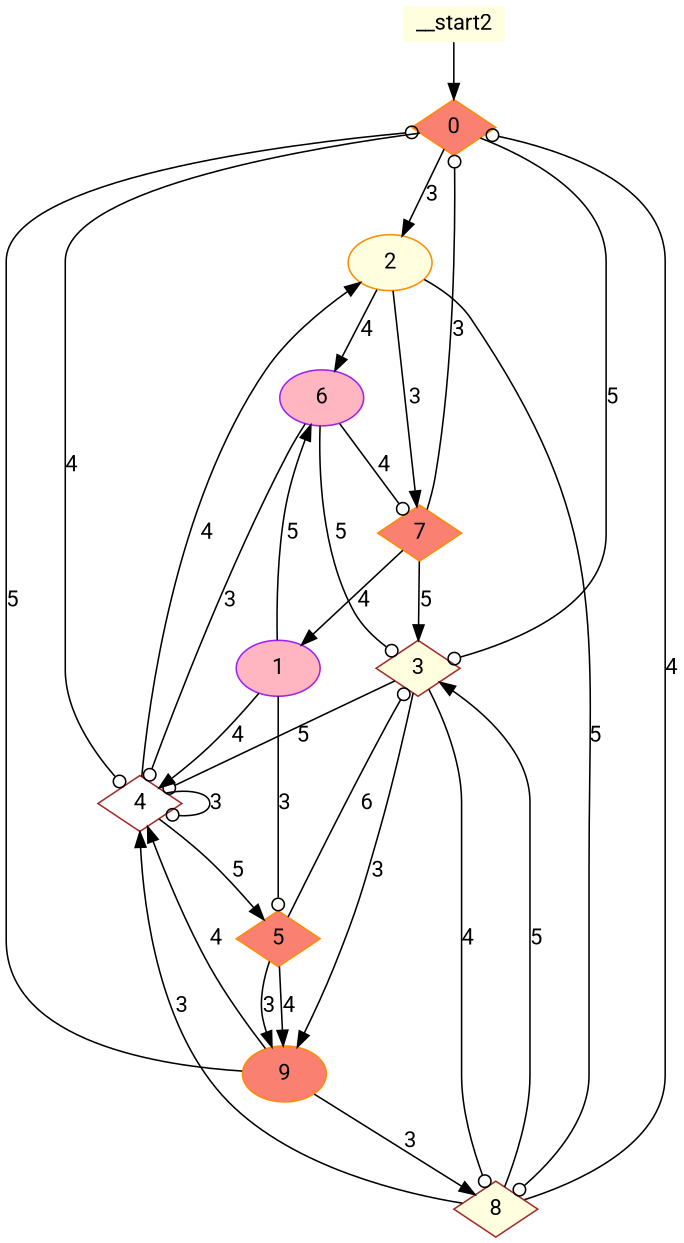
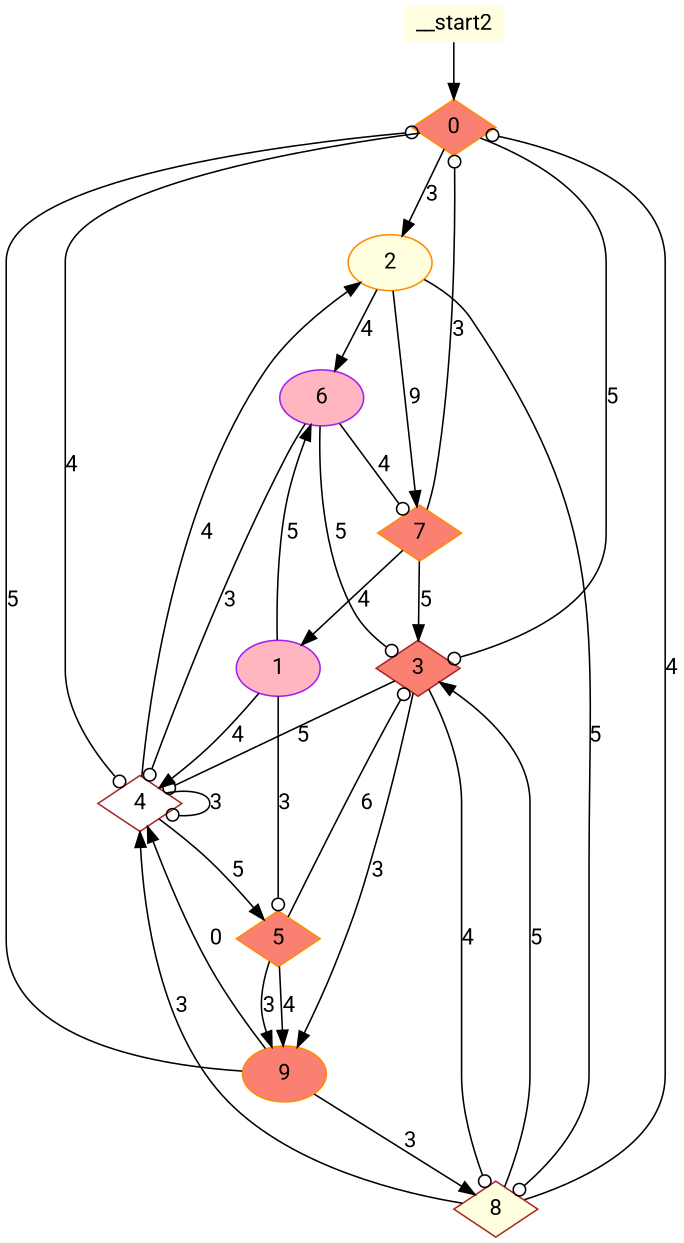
(415, 398) -> (415, 398)
(418, 668) -> (418, 668)
(216, 939) -> (216, 939)
